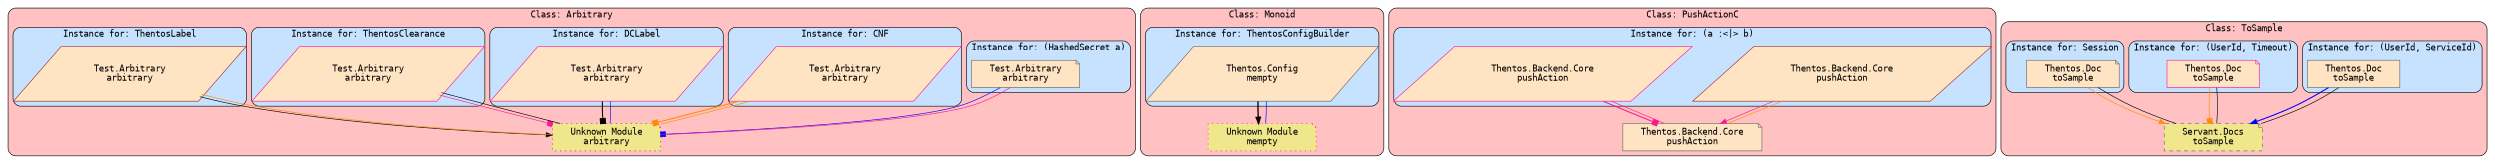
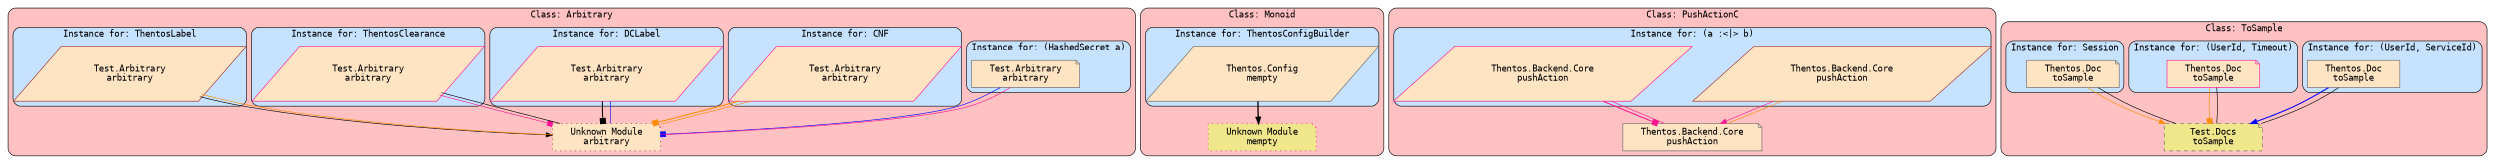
(1266, 112) -> none
(607, 137) -> (607, 137)
(2213, 137) -> (2213, 137)
